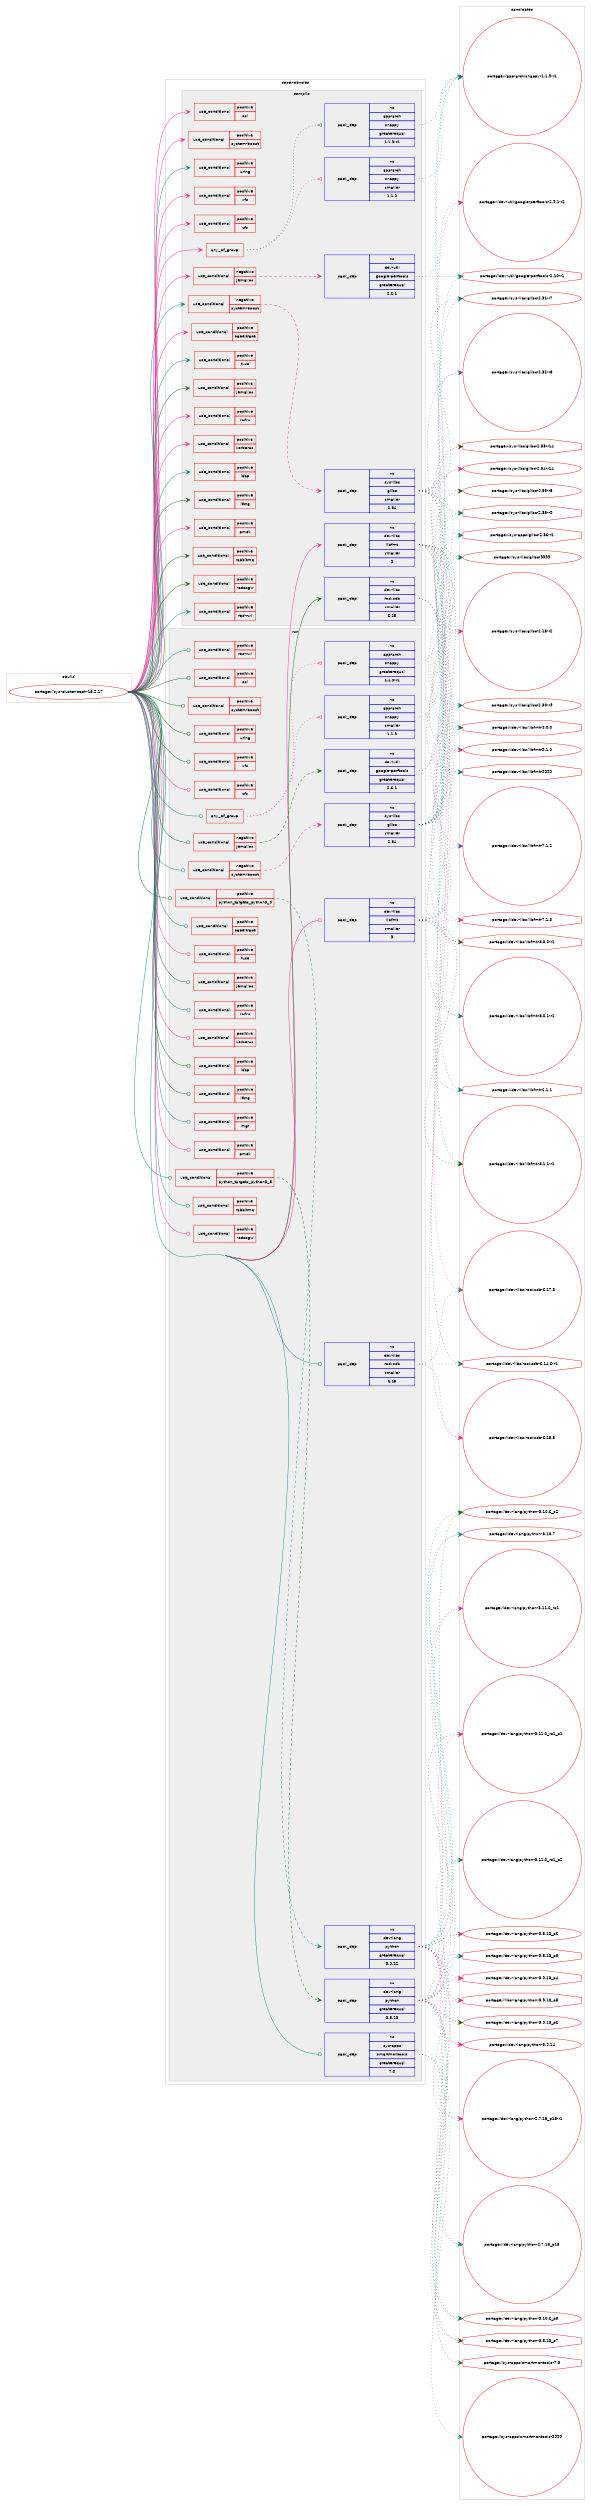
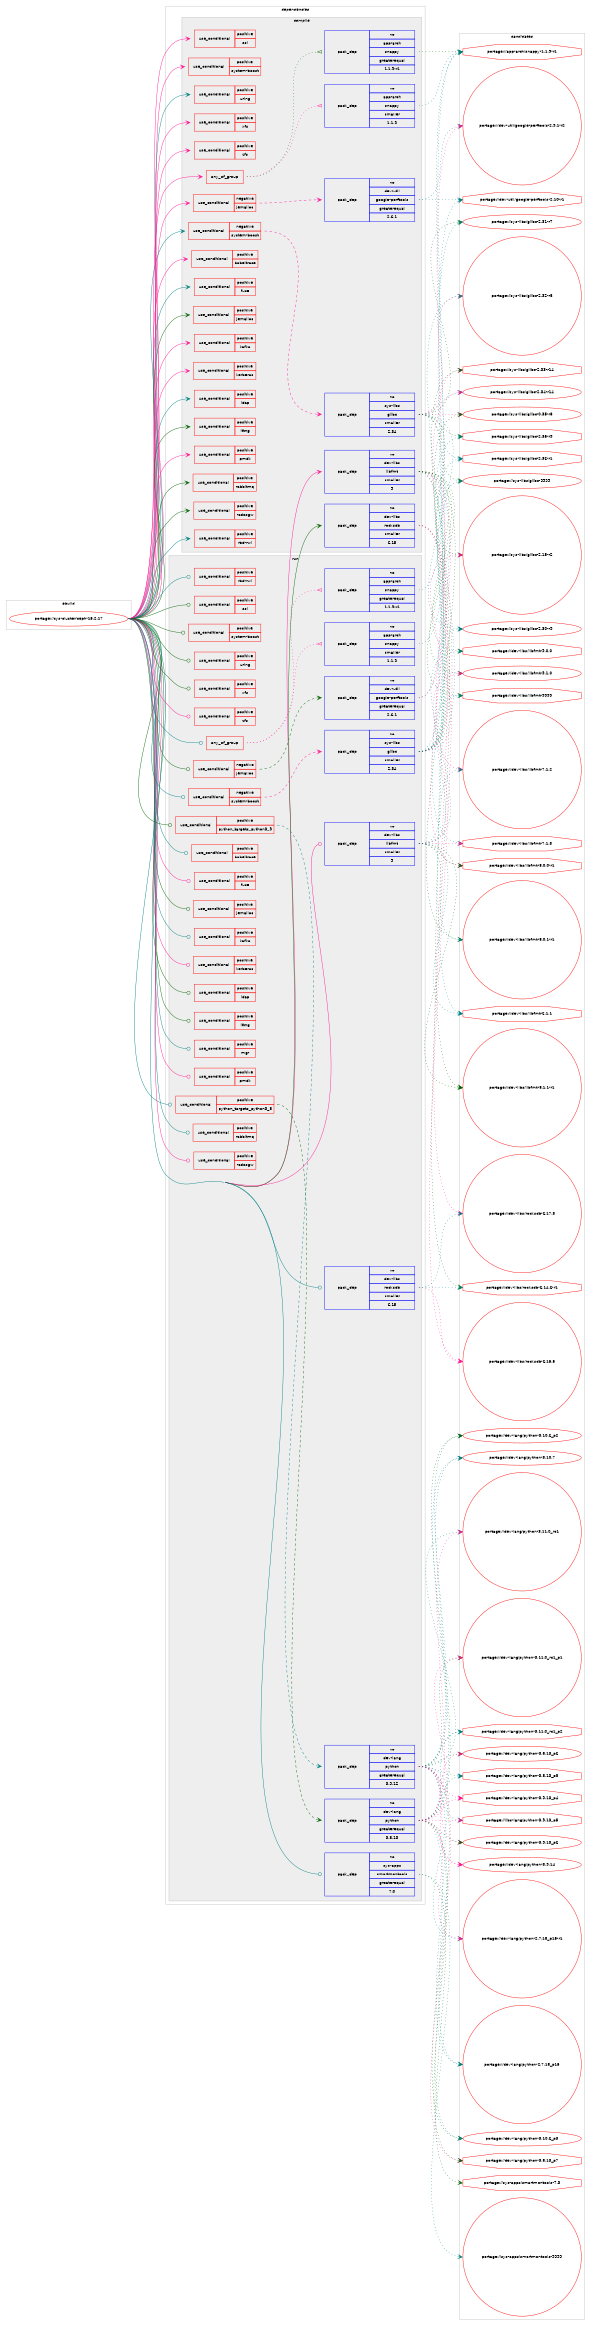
(522, 76) -> (522, 52)
(522, 535) -> (522, 459)
(522, 1860) -> (522, 1732)
